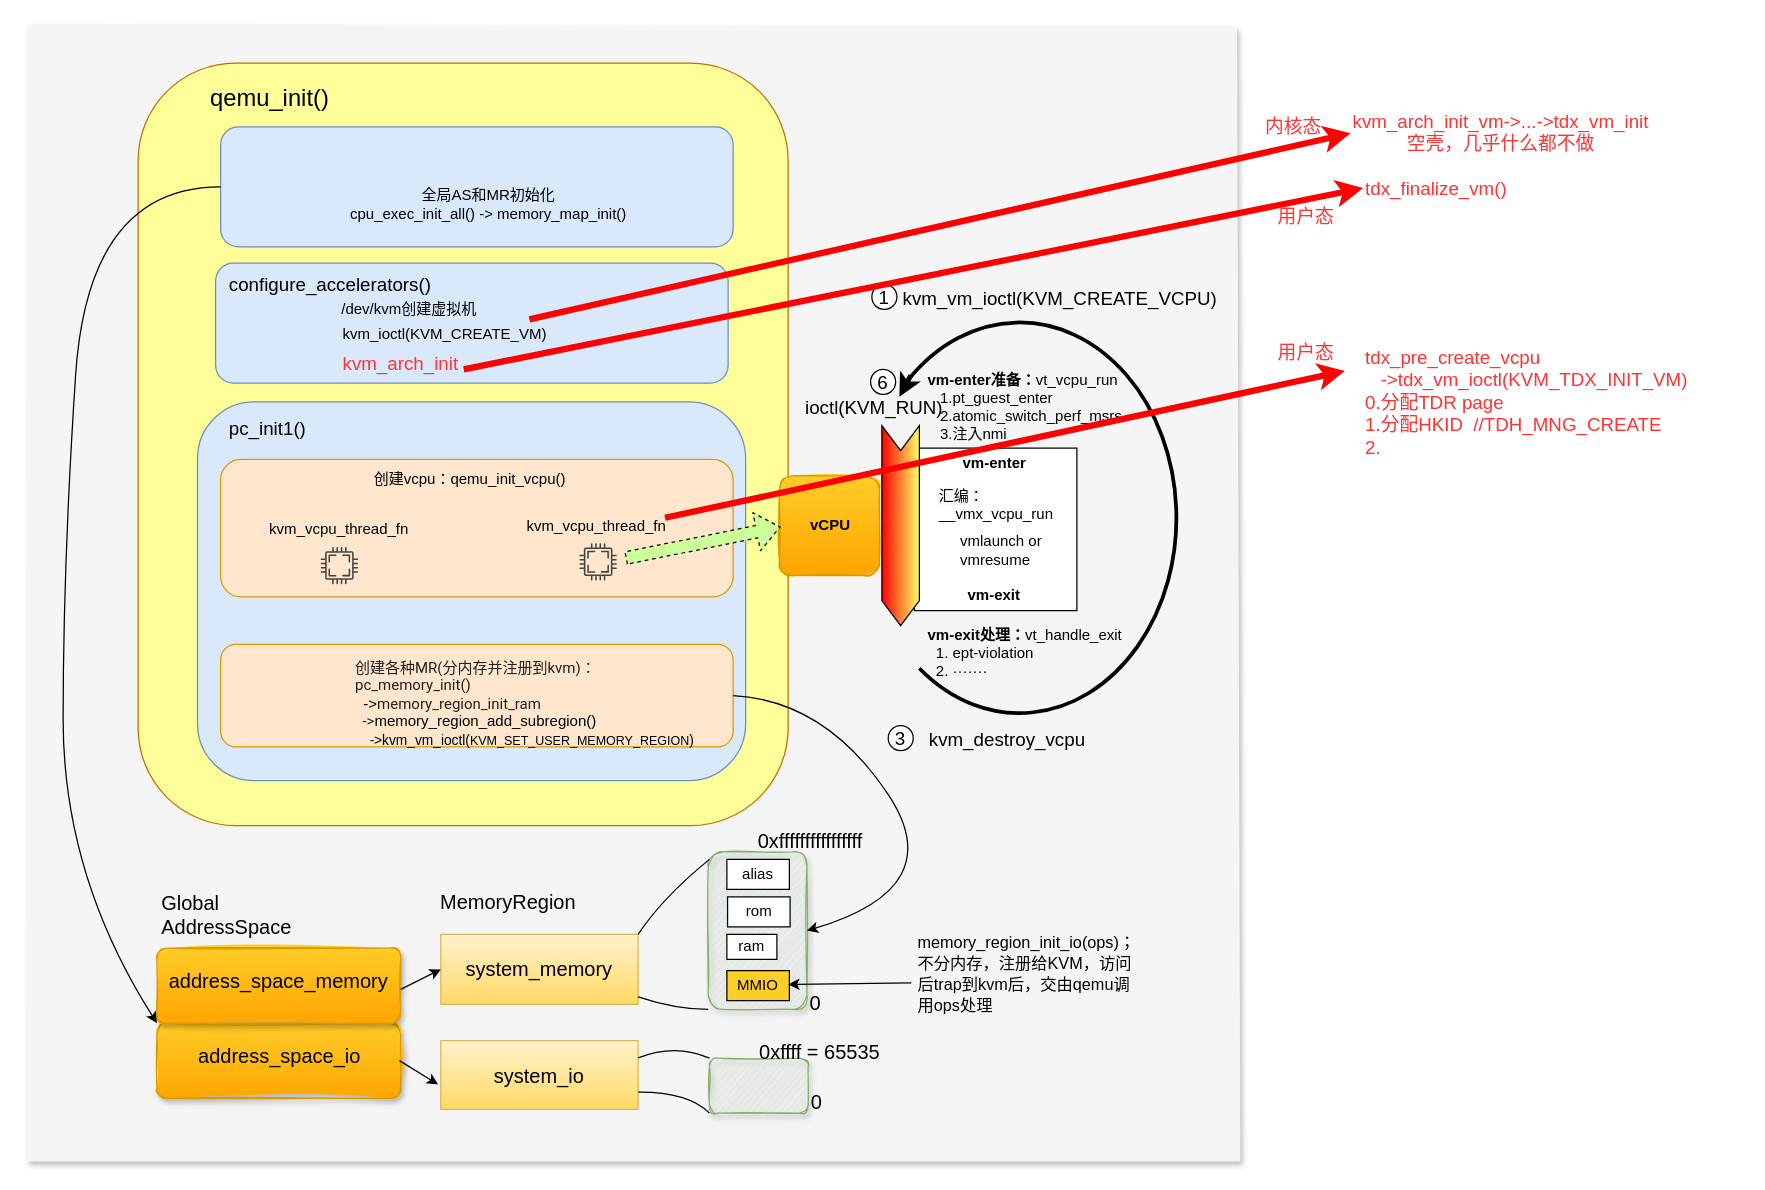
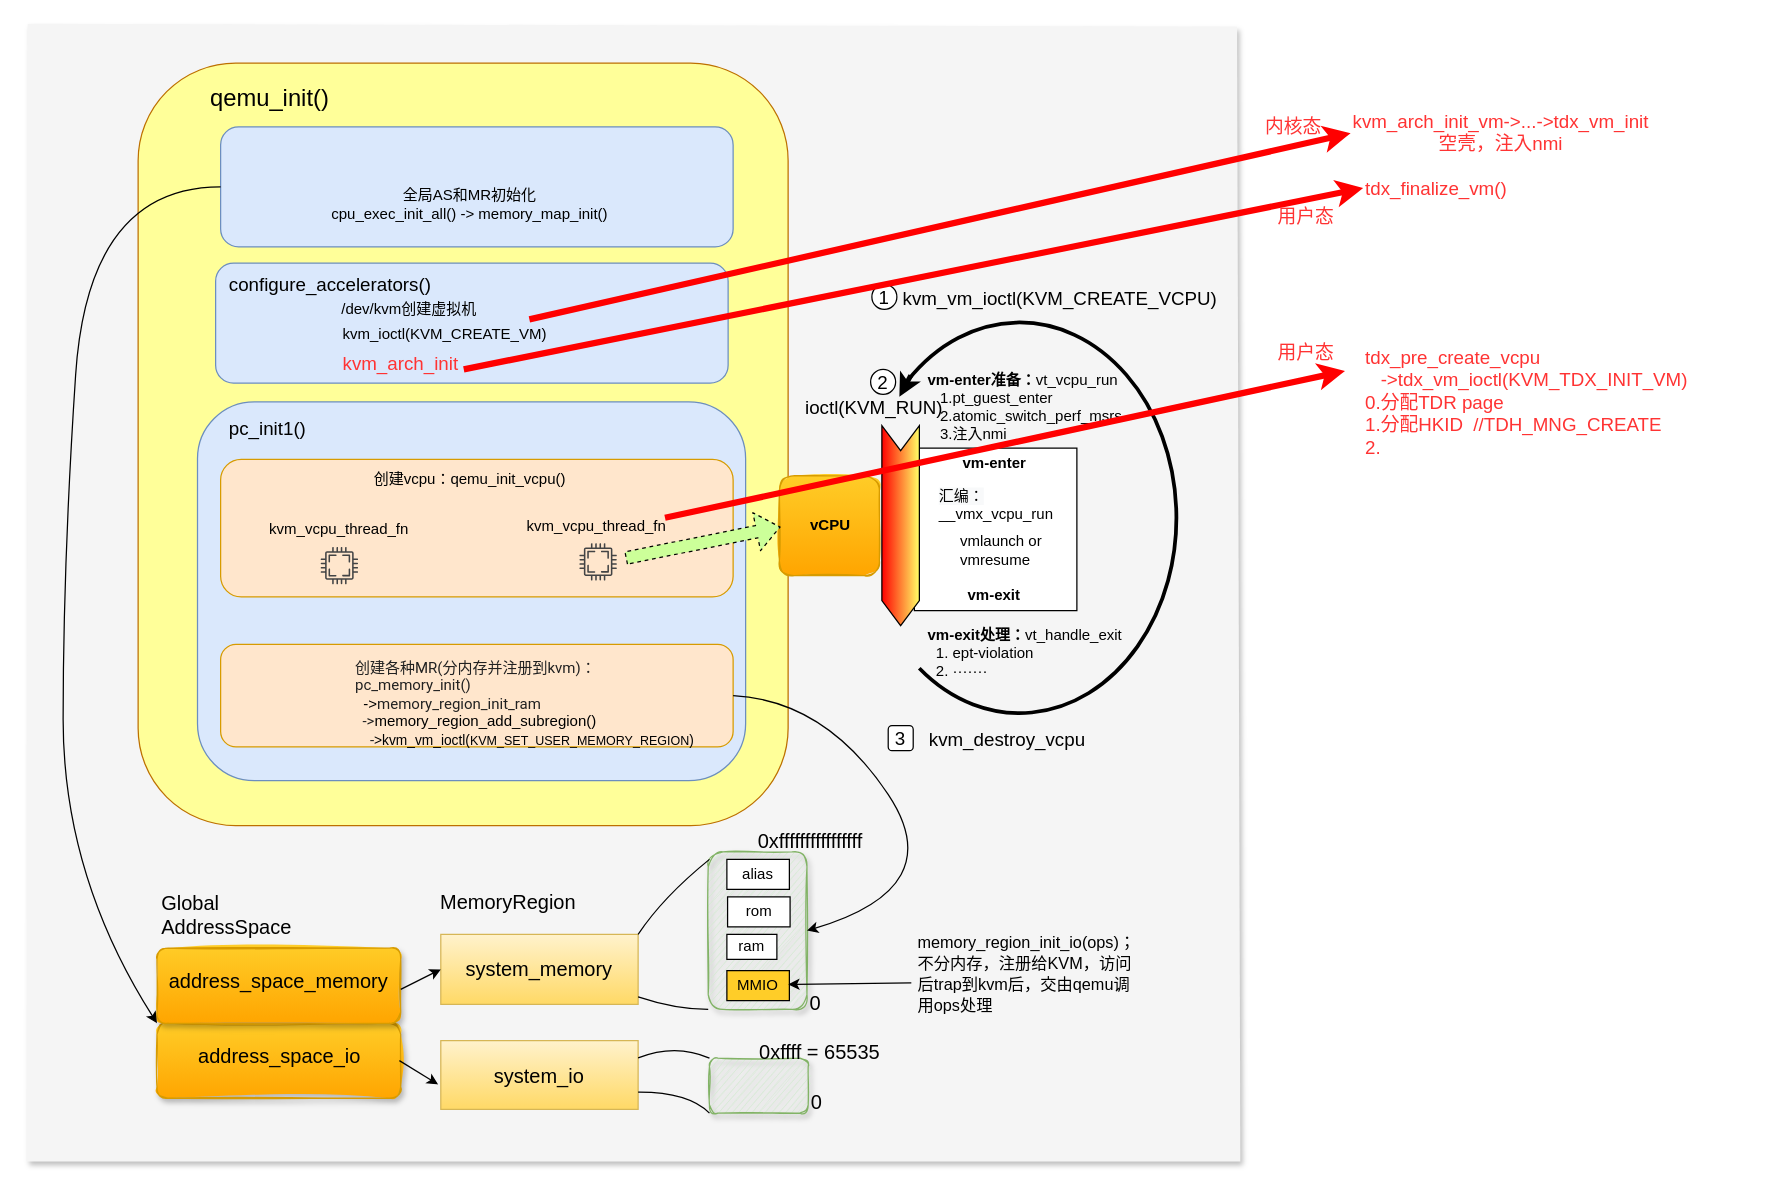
(1482, 132) -> (1482, 132)
(488, 204) -> (469, 204)
(883, 382) -> (883, 382)
(901, 738) -> (901, 738)
